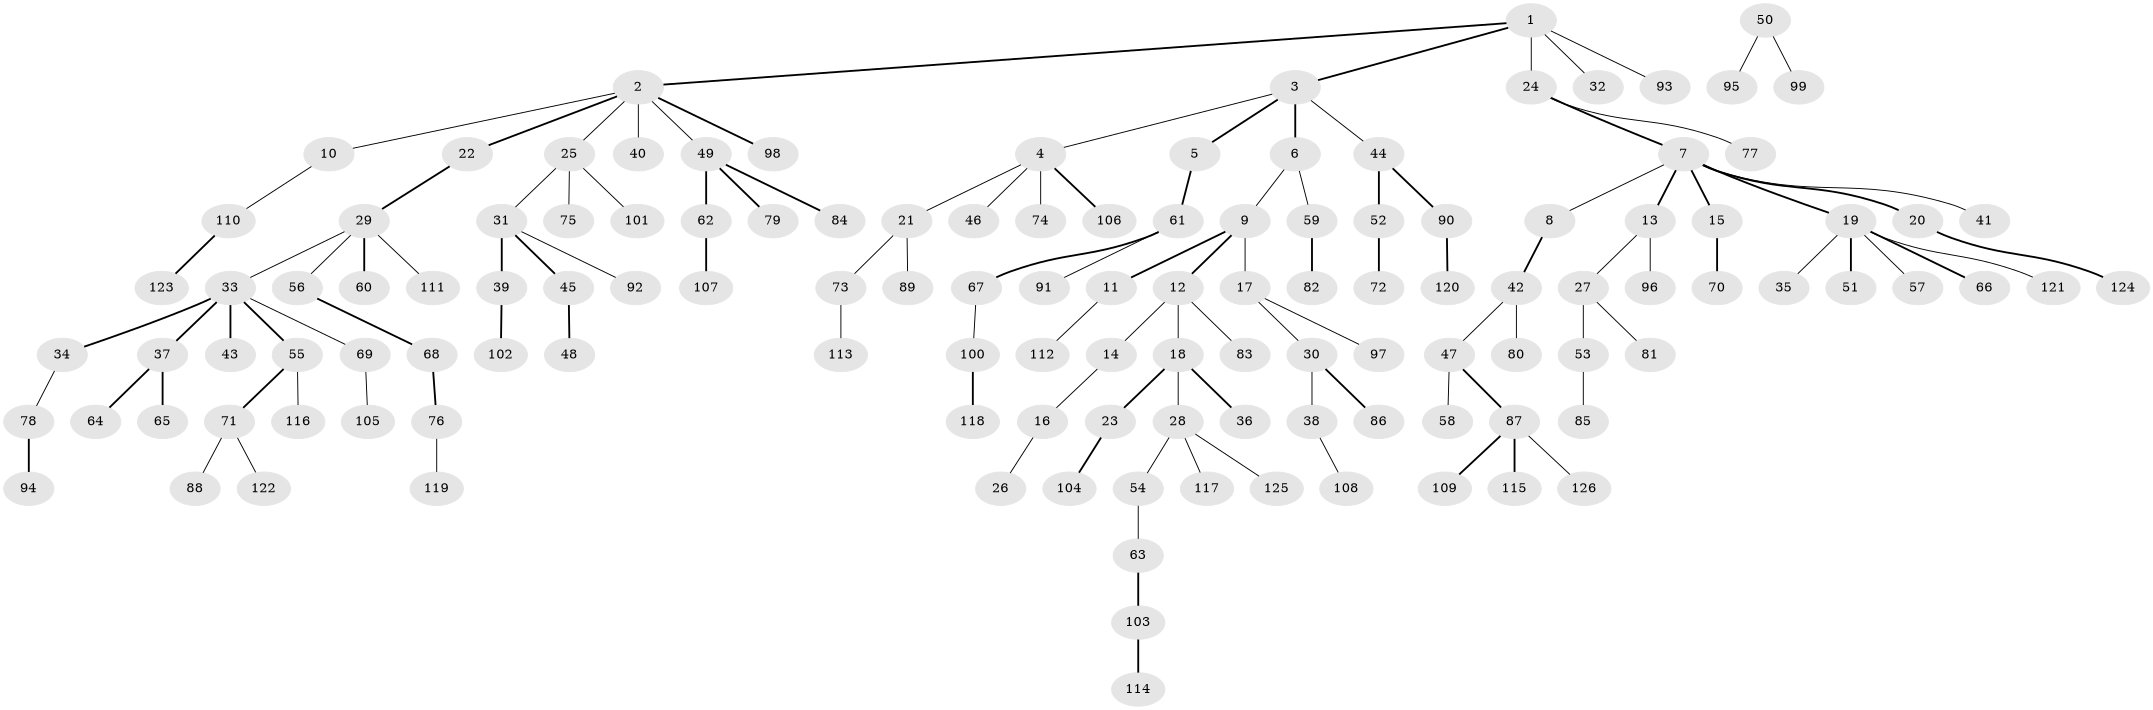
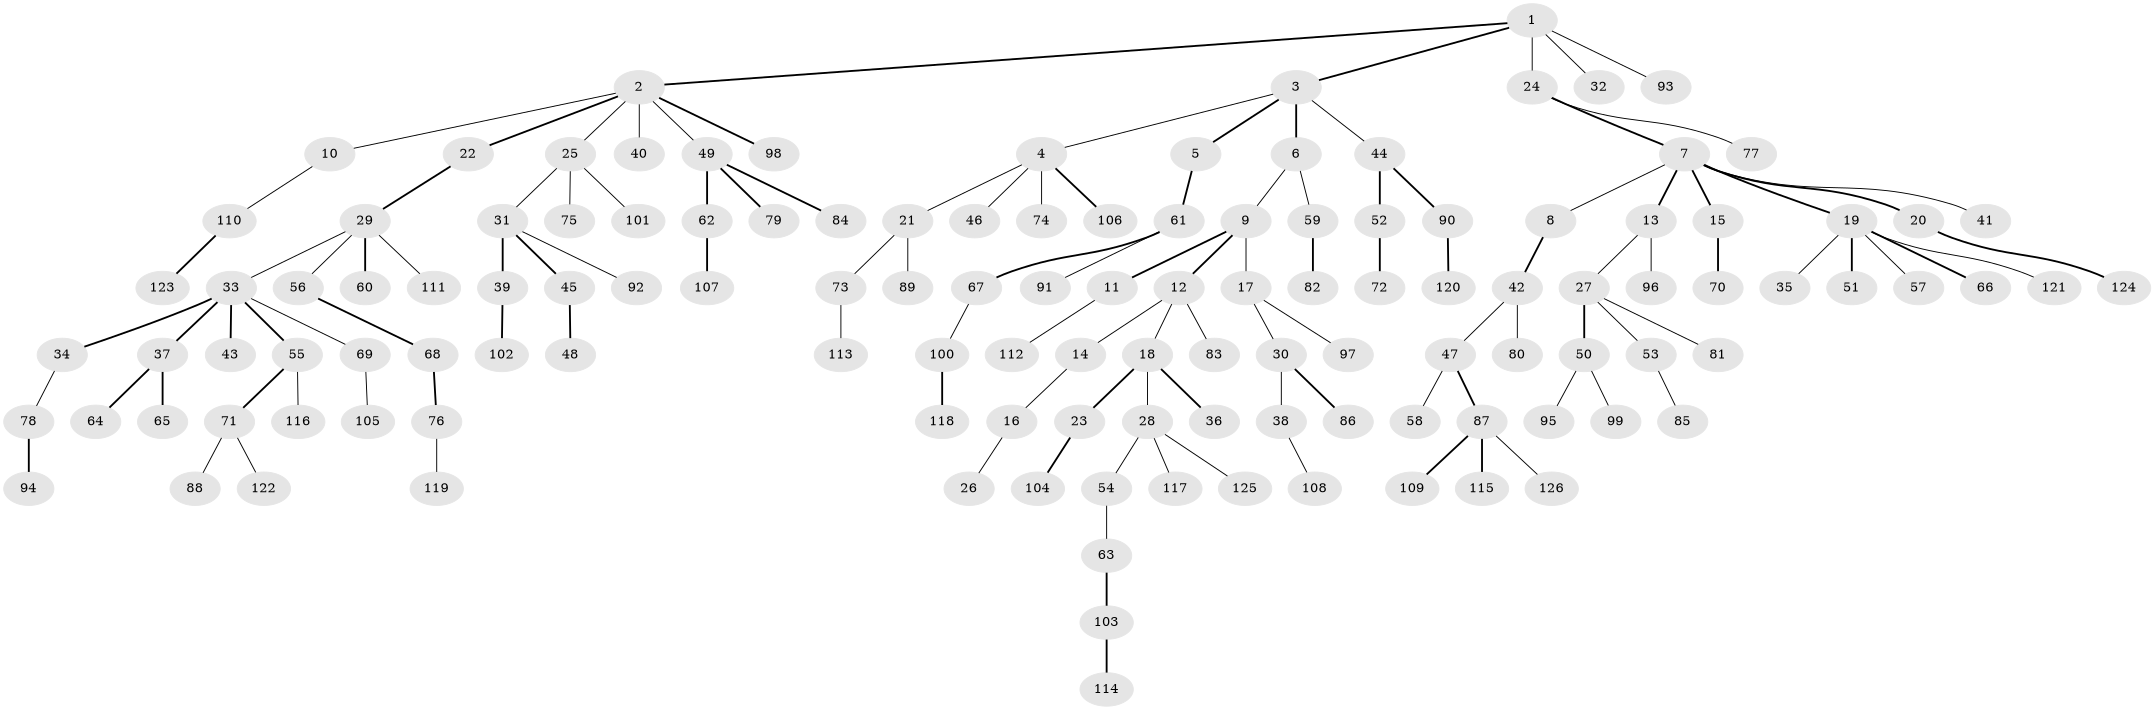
none -> (1584, 322)
